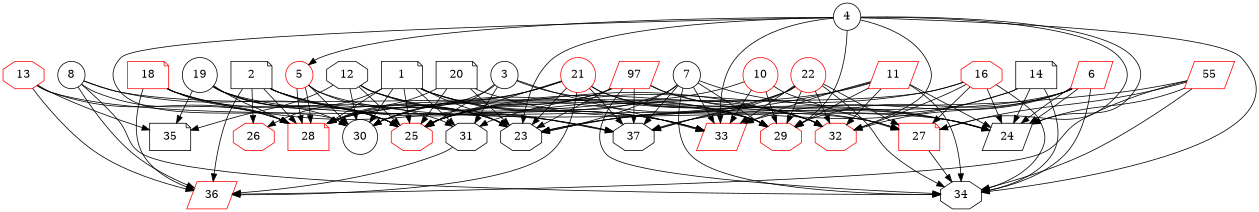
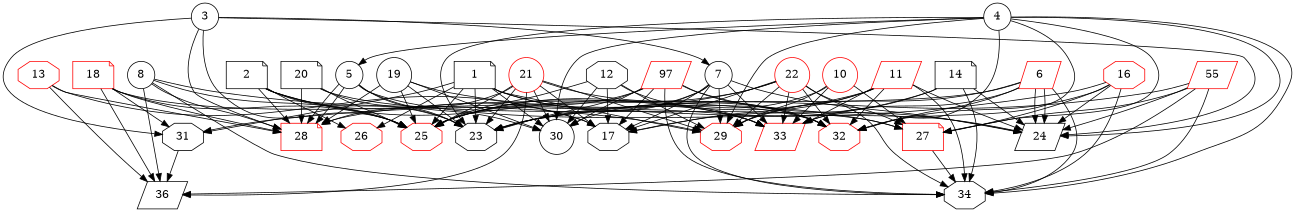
(299, 75) -> (349, 75)
(649, 100) -> none
(358, 104) -> none
(606, 106) -> (463, 25)
(223, 130) -> none
(170, 137) -> none
(634, 137) -> (608, 137)
(212, 195) -> (162, 195)
